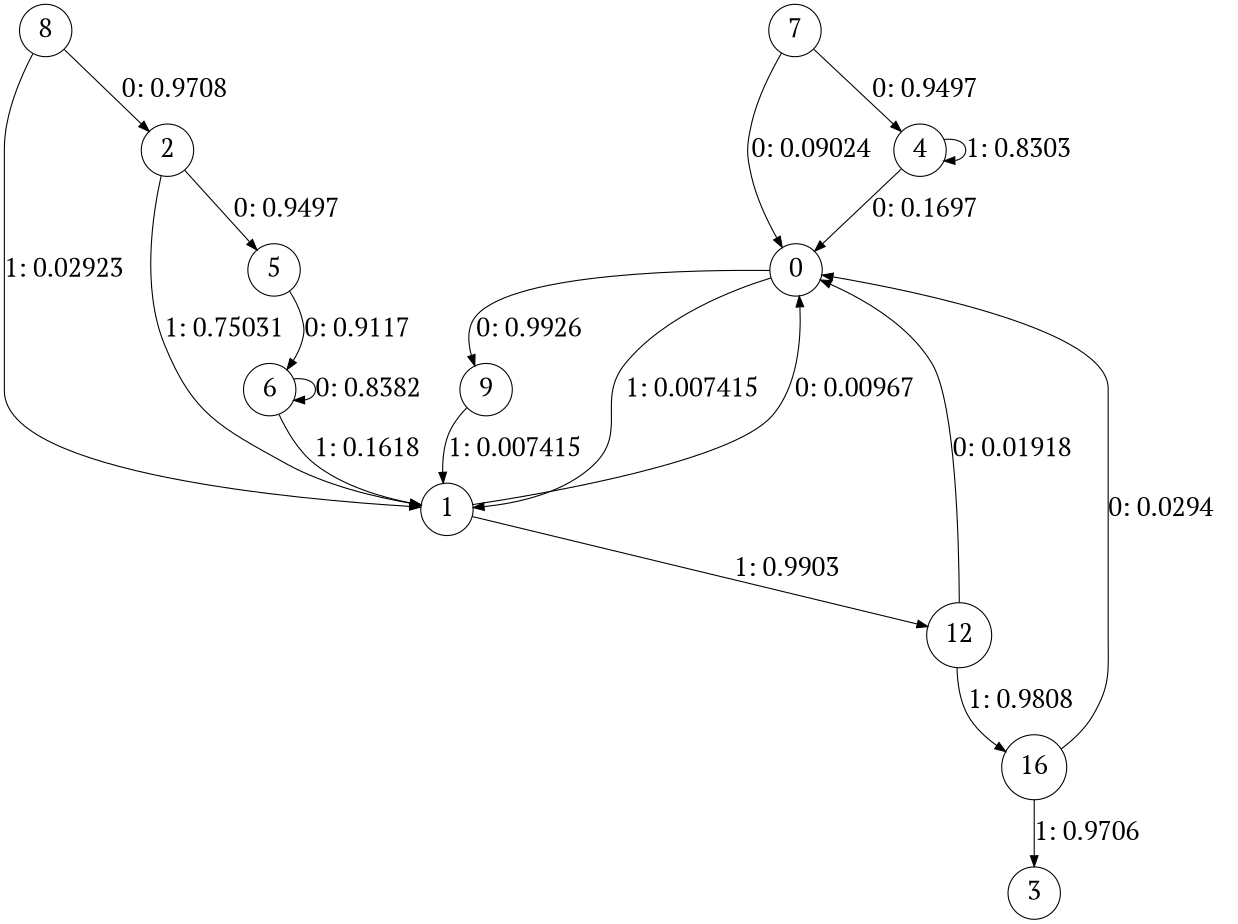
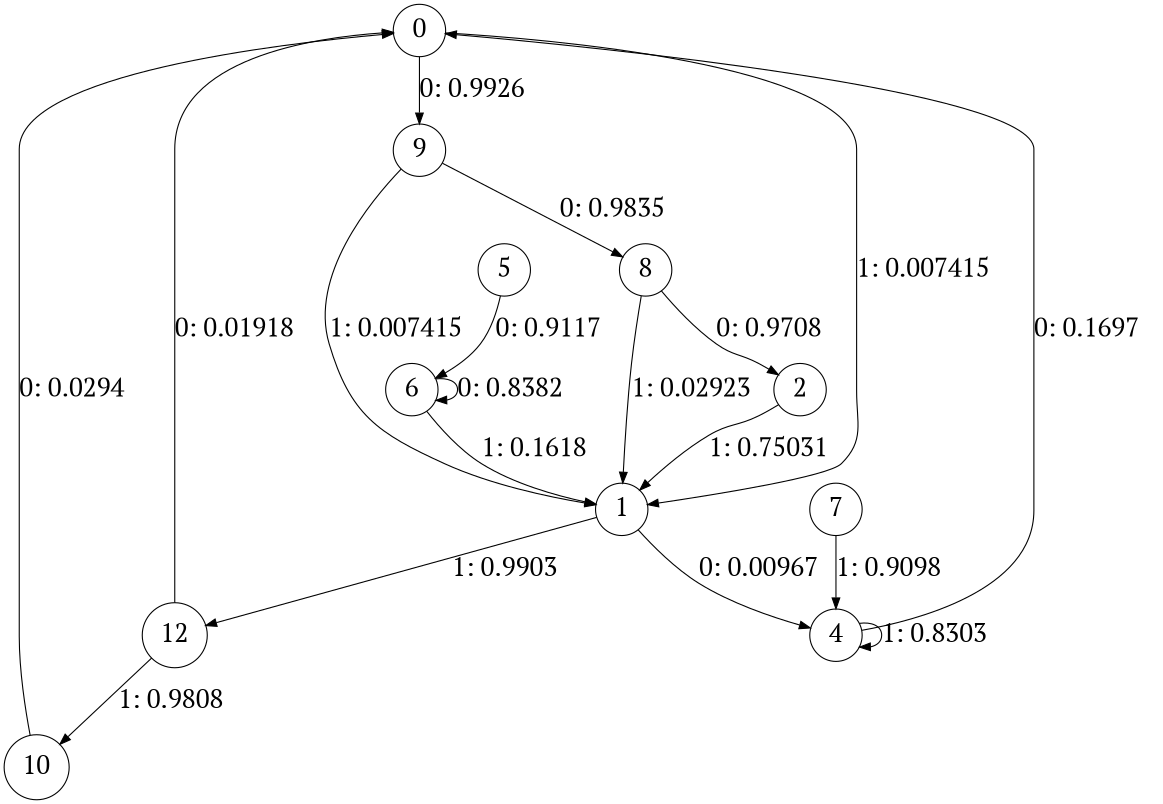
(935, 90) -> (898, 569)
(748, 145) -> none
(217, 206) -> none
none -> (528, 207)
(683, 460) -> (711, 590)
(1034, 767) -> (37, 767)
(1034, 893) -> none
